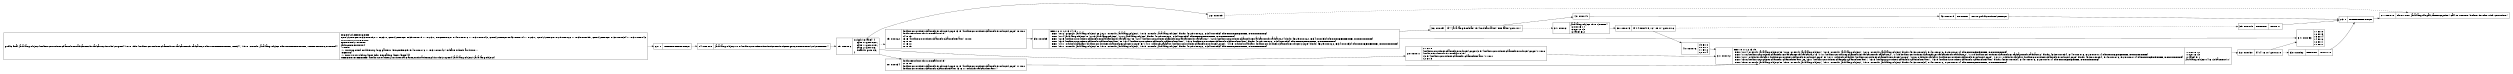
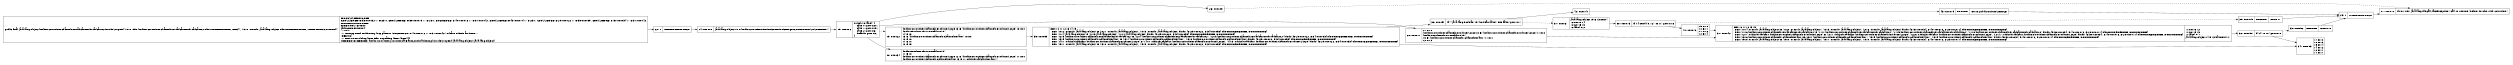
(1391, 66) -> none
